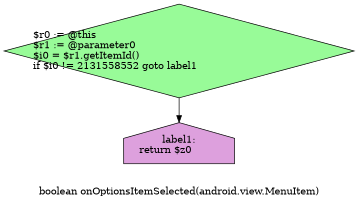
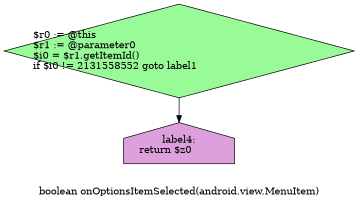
(179, 145) -> (179, 145)
